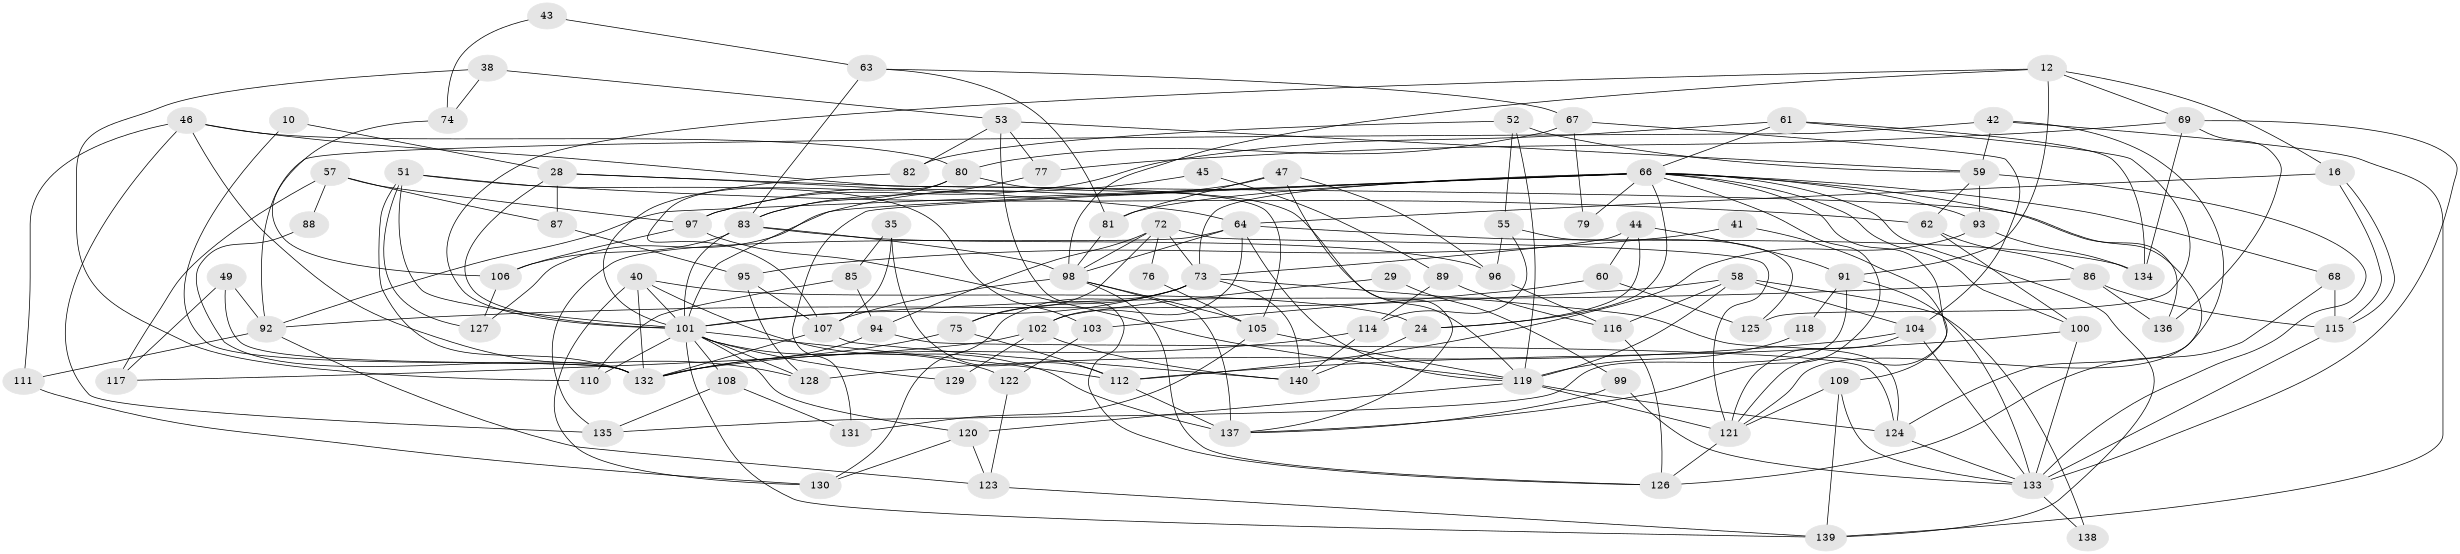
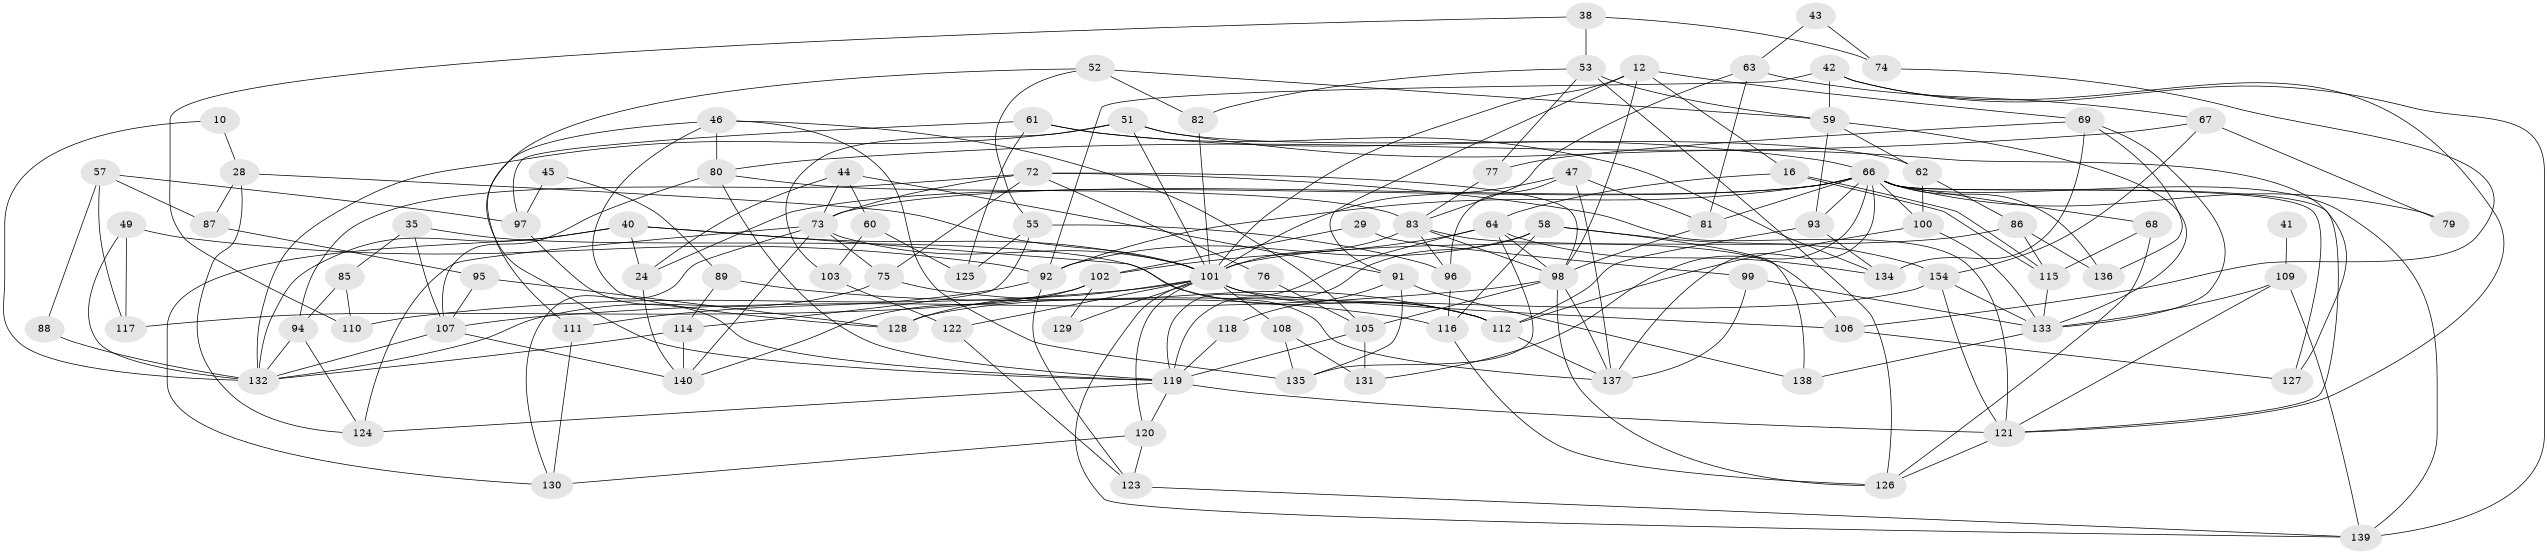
(901, 189) -> none
(603, 246) -> (1479, 310)
(1265, 252) -> none
(1915, 329) -> (1939, 277)
(1974, 351) -> (1598, 332)
(1963, 460) -> none
